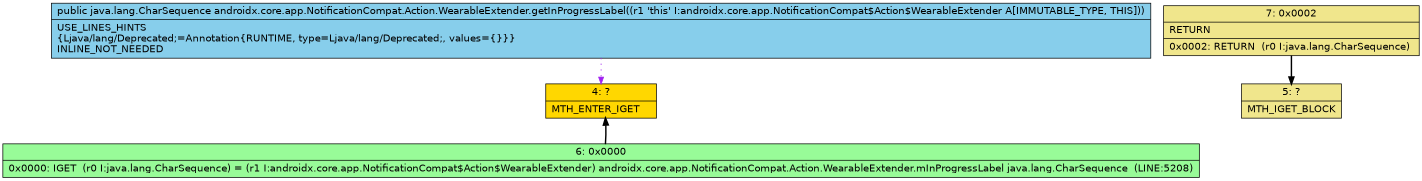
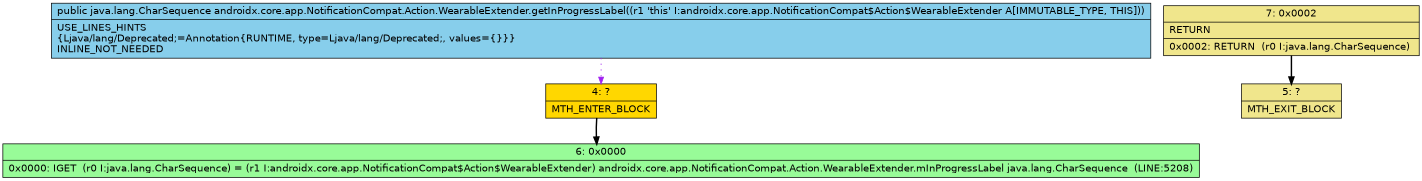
(596, 109) -> (601, 109)
(1291, 109) -> (1291, 109)
(606, 135) -> (596, 127)
